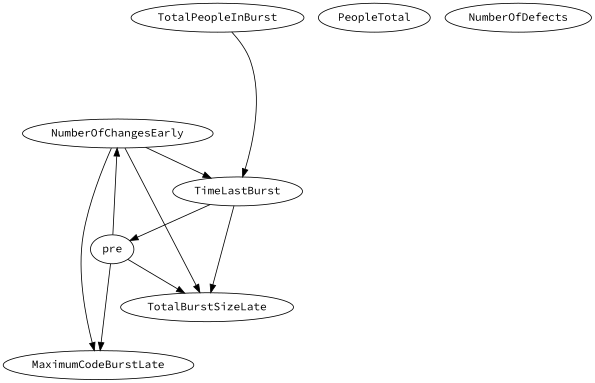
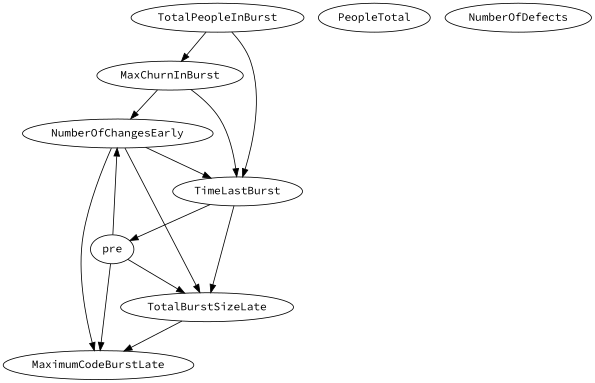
none -> (170, 76)
none -> (157, 334)
